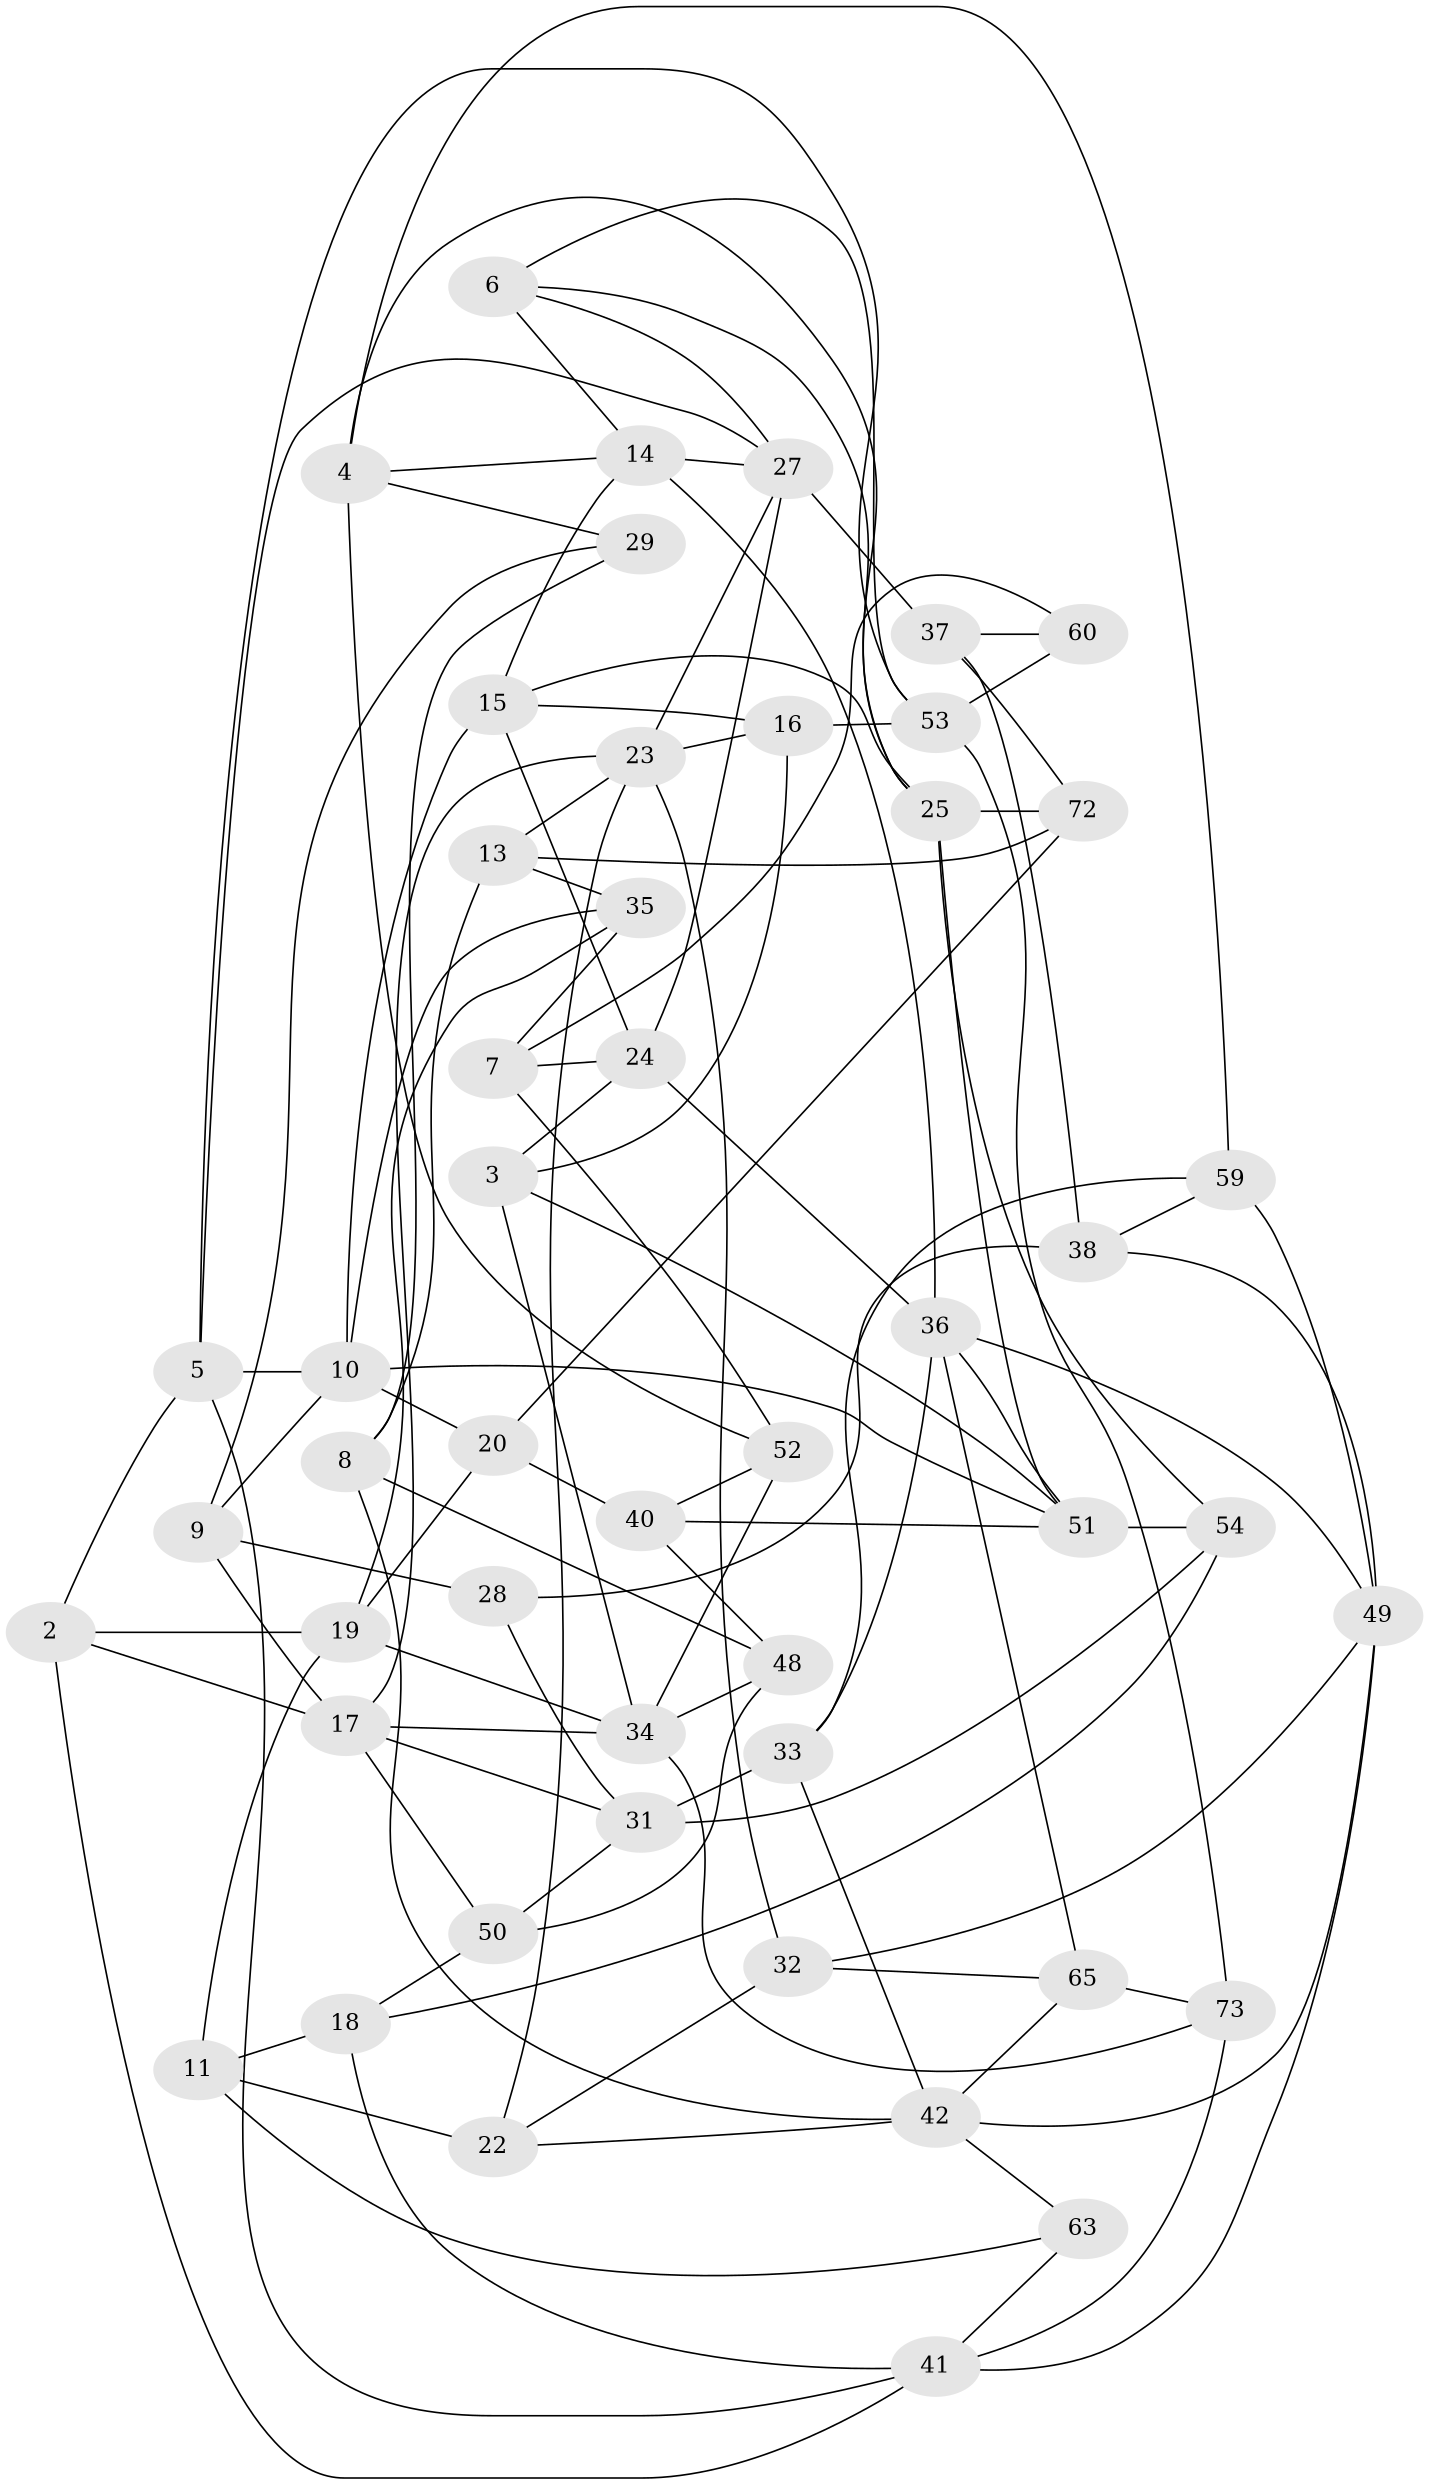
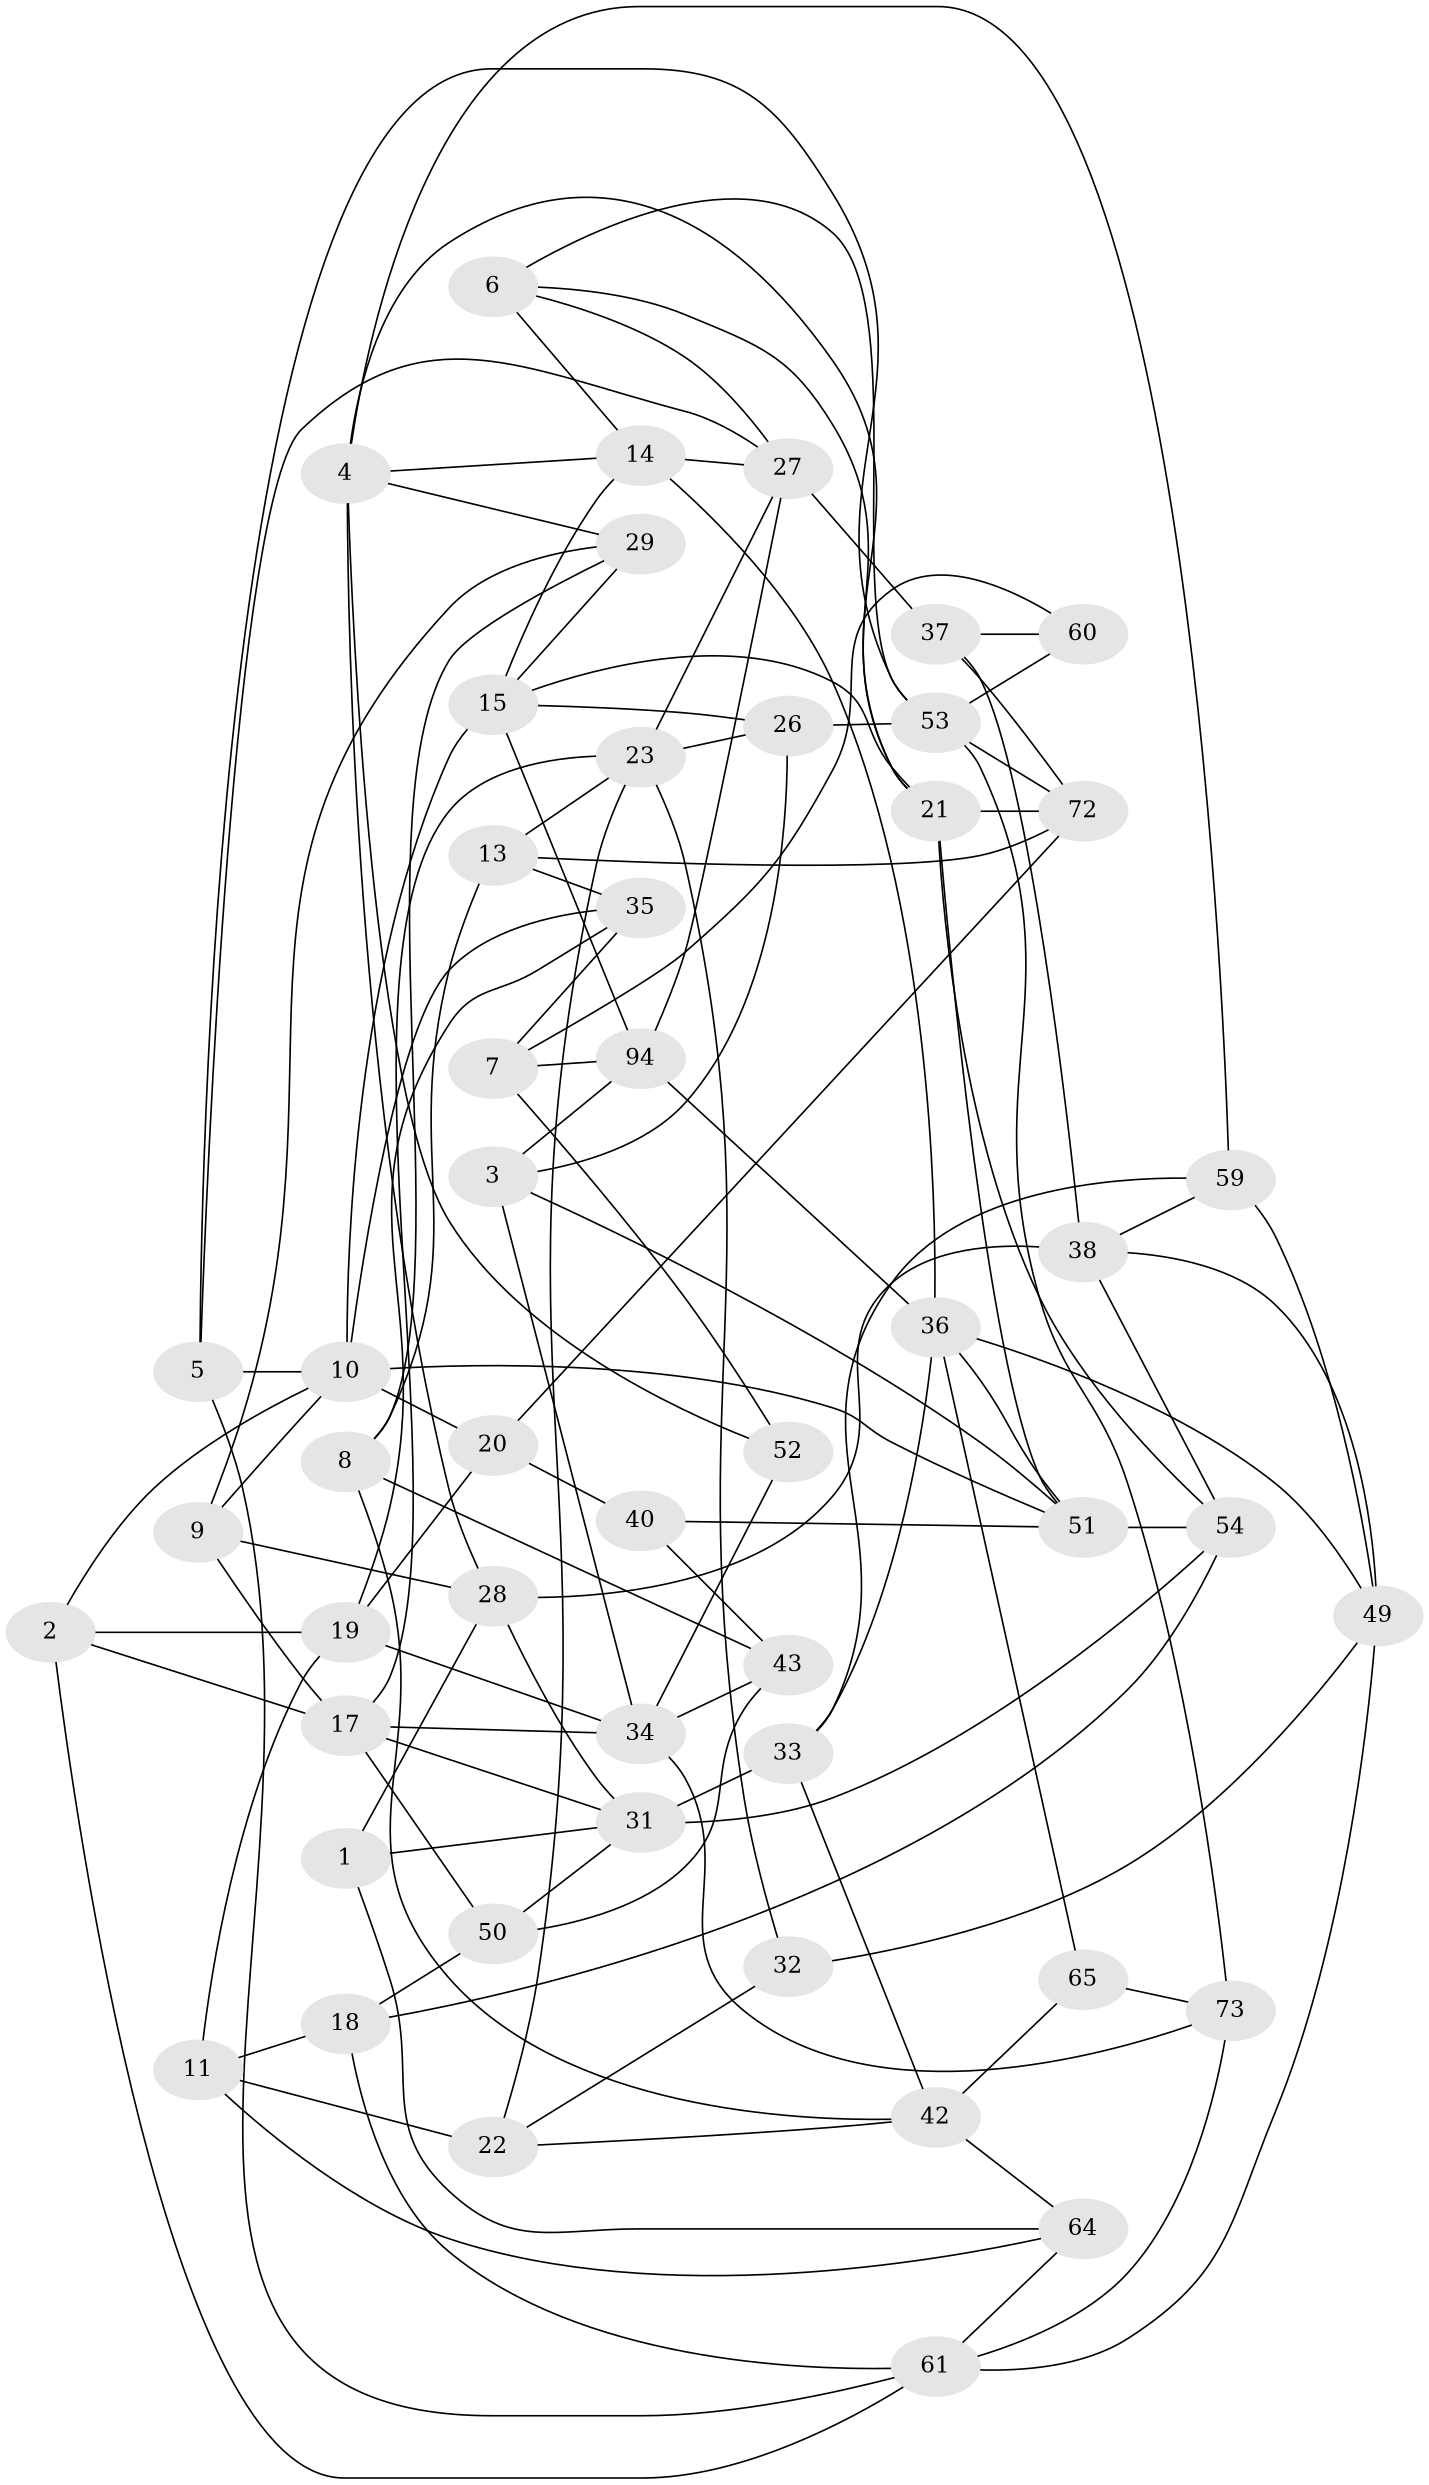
none -> (567, 624)
(788, 726) -> (788, 726)
none -> (1022, 774)
(936, 811) -> (936, 811)
(641, 1059) -> (641, 1059)
none -> (379, 1068)
none -> (1157, 1390)
(711, 1488) -> none
(115, 1498) -> (169, 1475)
(788, 1665) -> (788, 1665)
none -> (346, 1858)
(936, 1973) -> none
(1287, 2039) -> none
(1083, 2229) -> (1083, 2229)
(936, 2367) -> (936, 2367)
